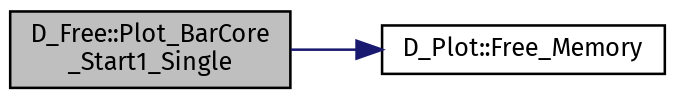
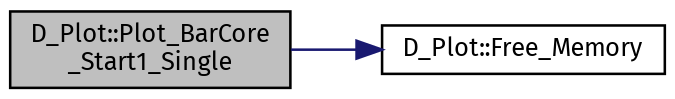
(150, 50) -> (150, 50)
